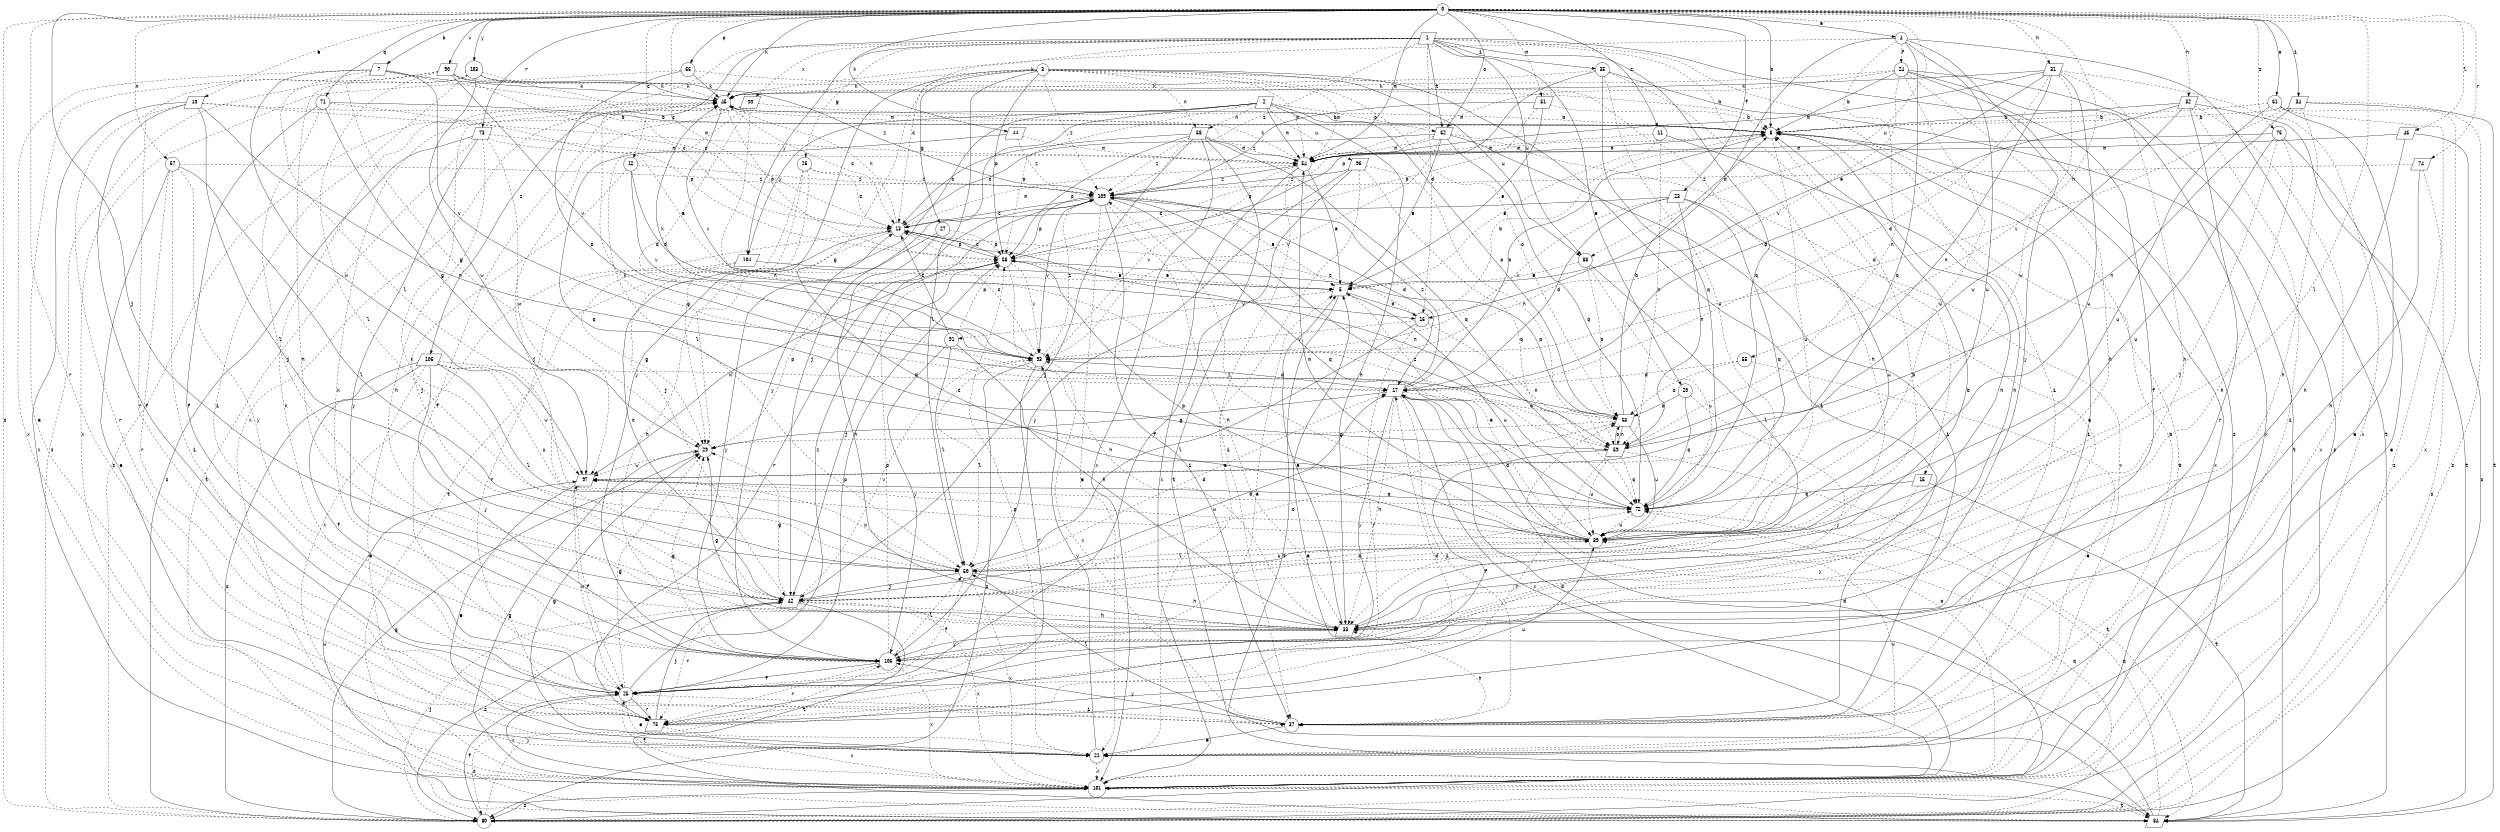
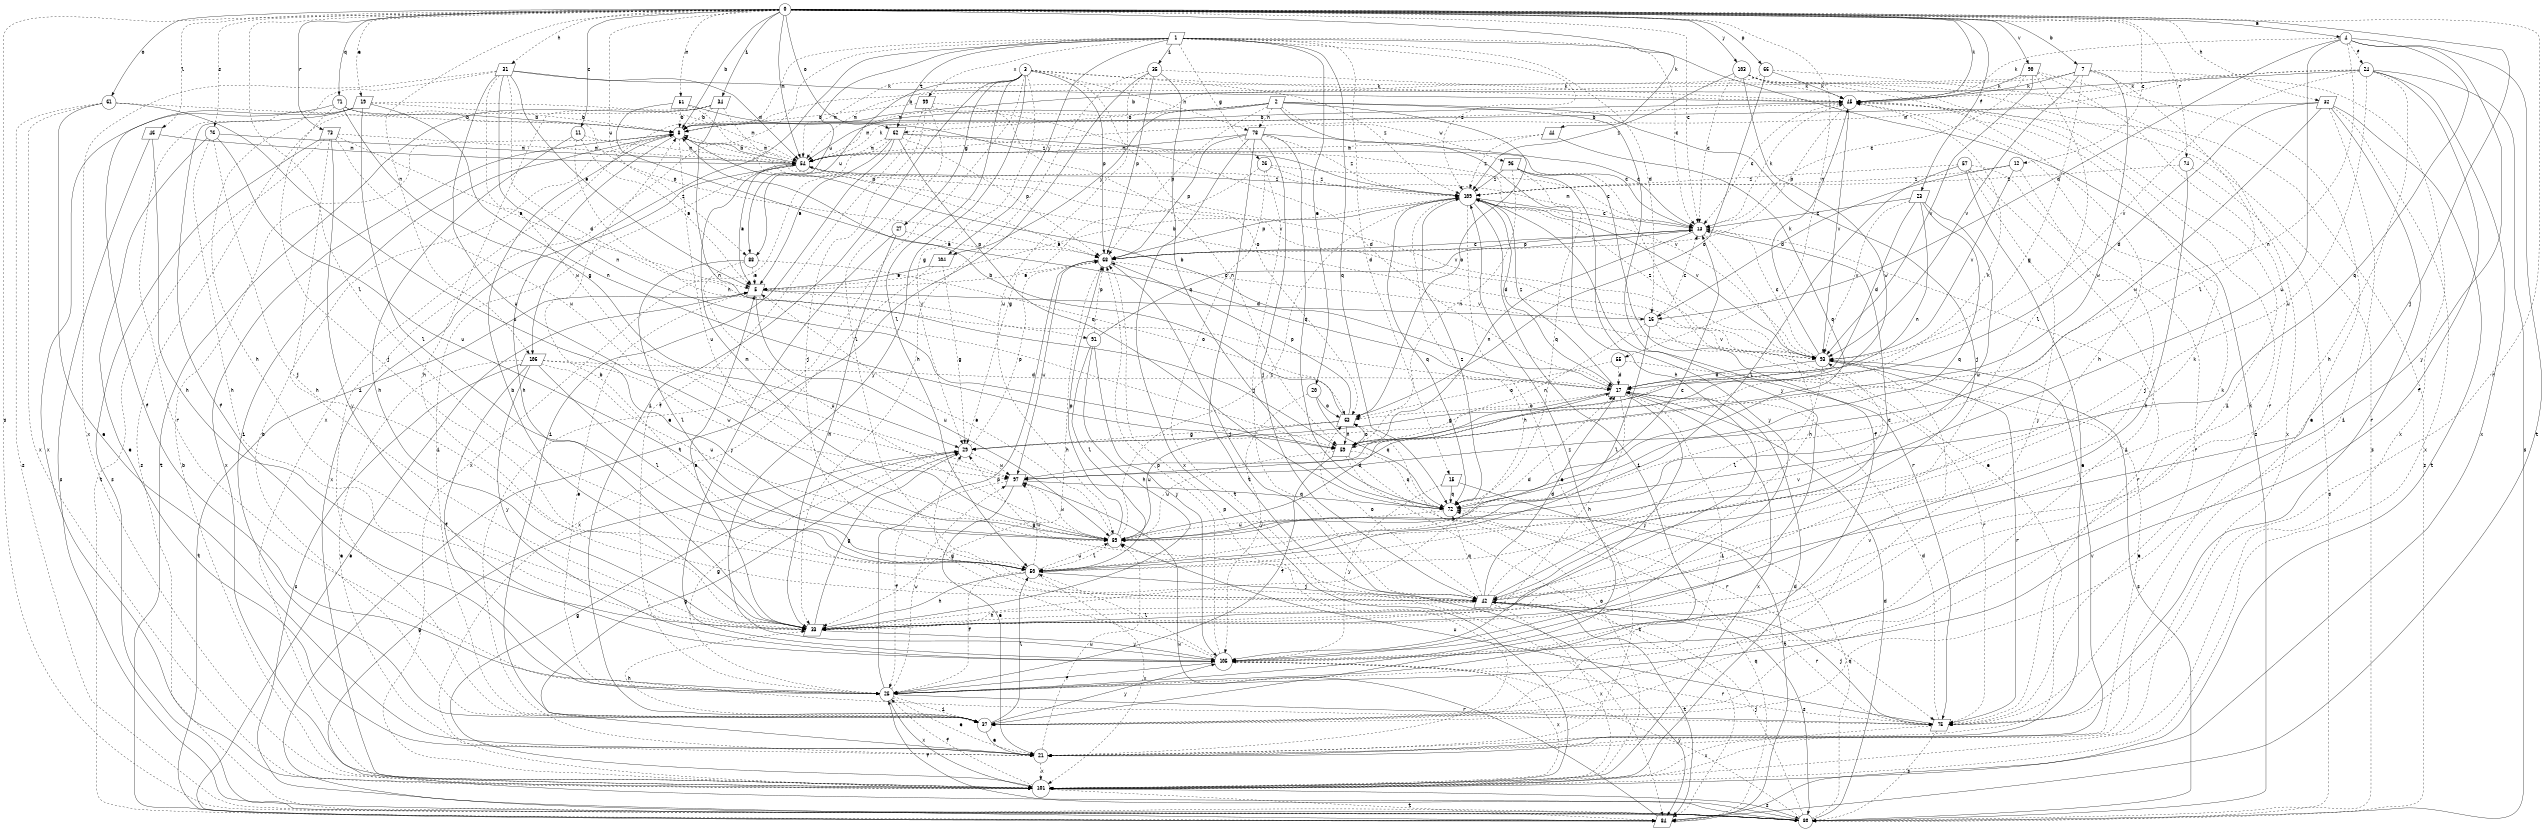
(398, 21) -> (454, 68)
(1199, 133) -> (1255, 133)
(2421, 164) -> (2186, 164)
(1469, 217) -> (1016, 258)
